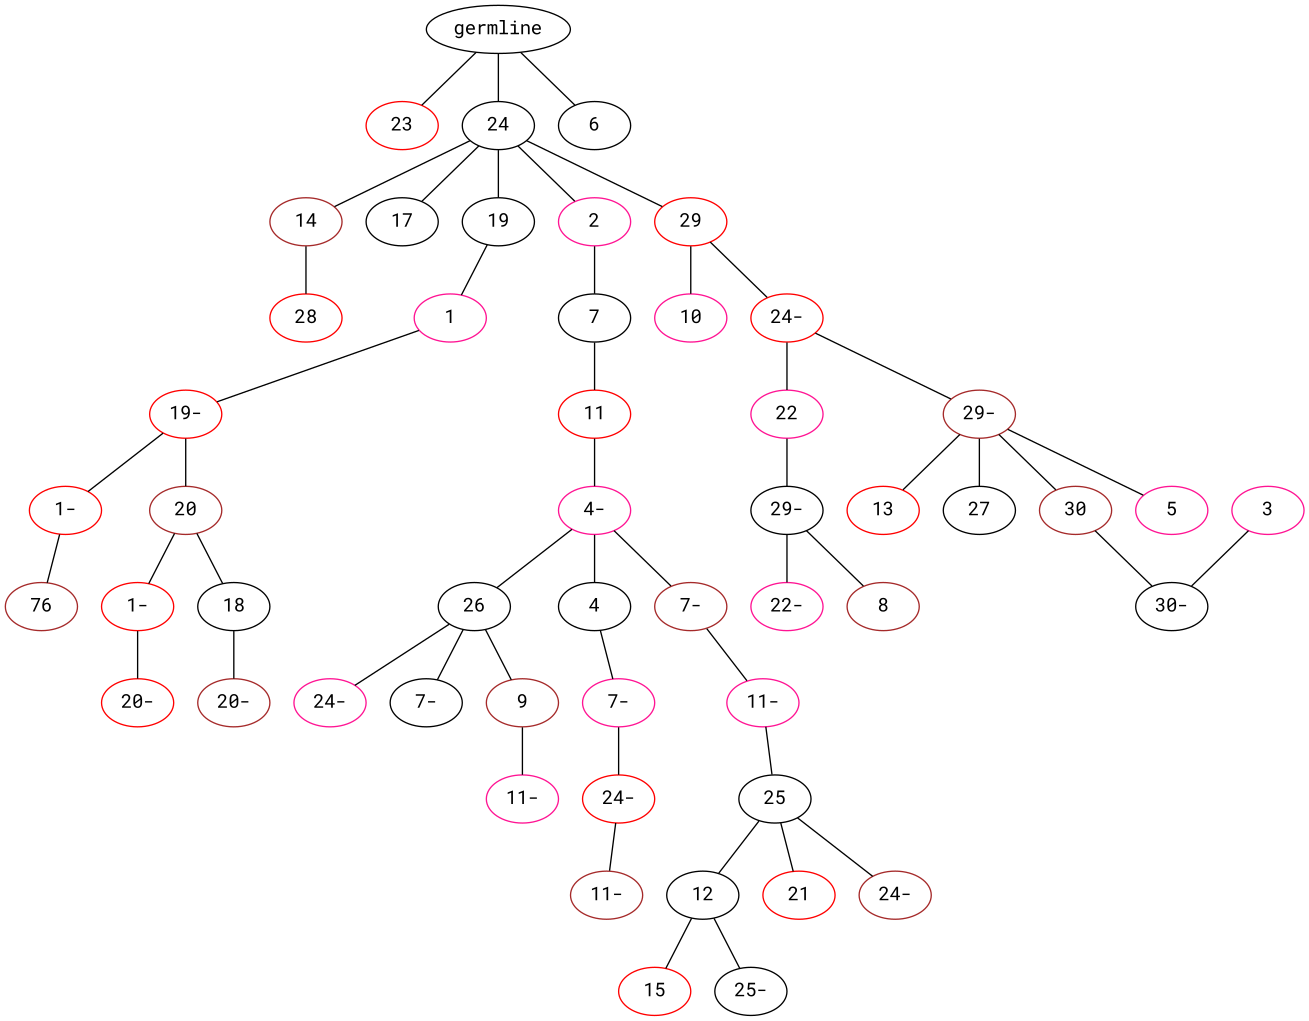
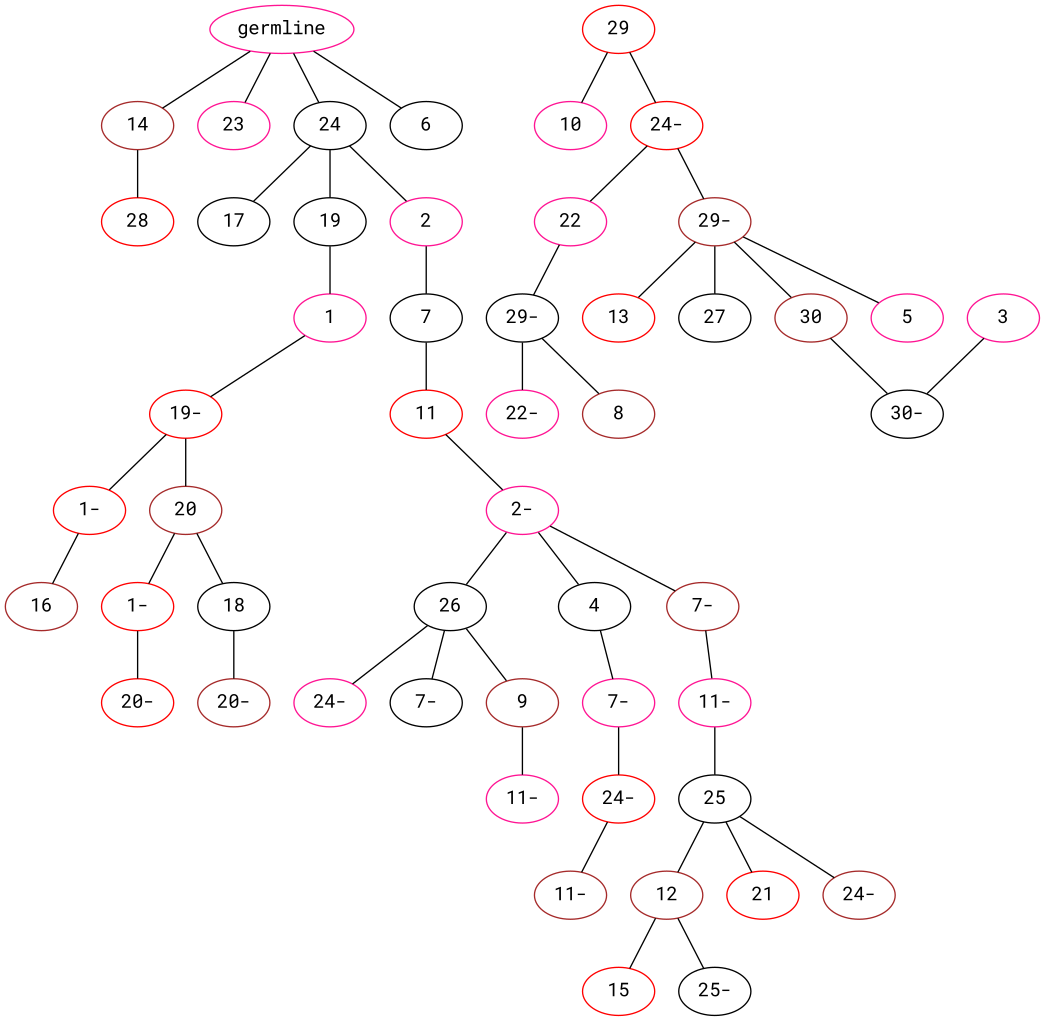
(498, 29) -> (282, 29)
(402, 126) -> (234, 126)
(402, 174) -> (206, 80)
(595, 174) -> none
(595, 510) -> (522, 510)
(41, 607) -> (41, 607)
(703, 895) -> (667, 895)
